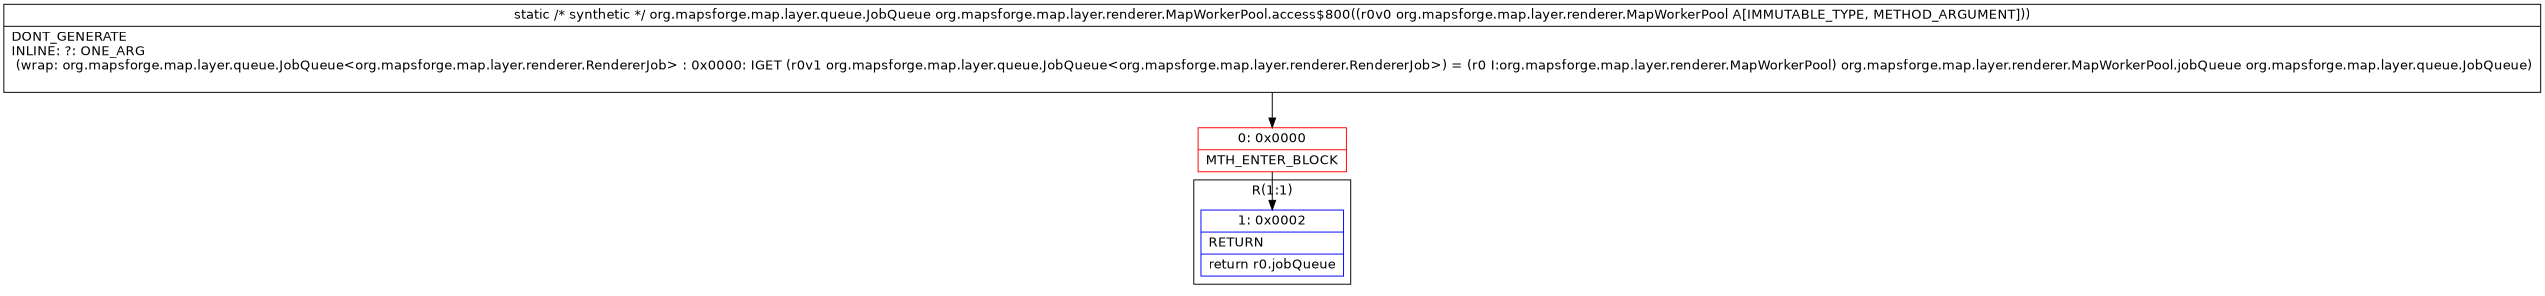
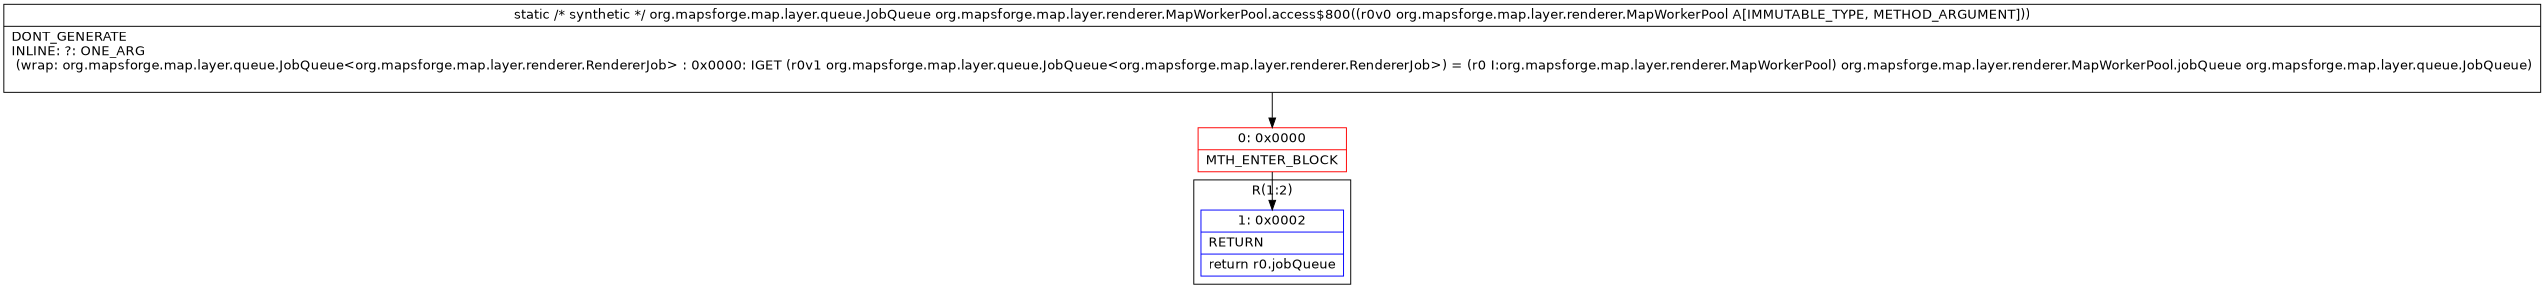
(1272, 191) -> (1272, 191)
